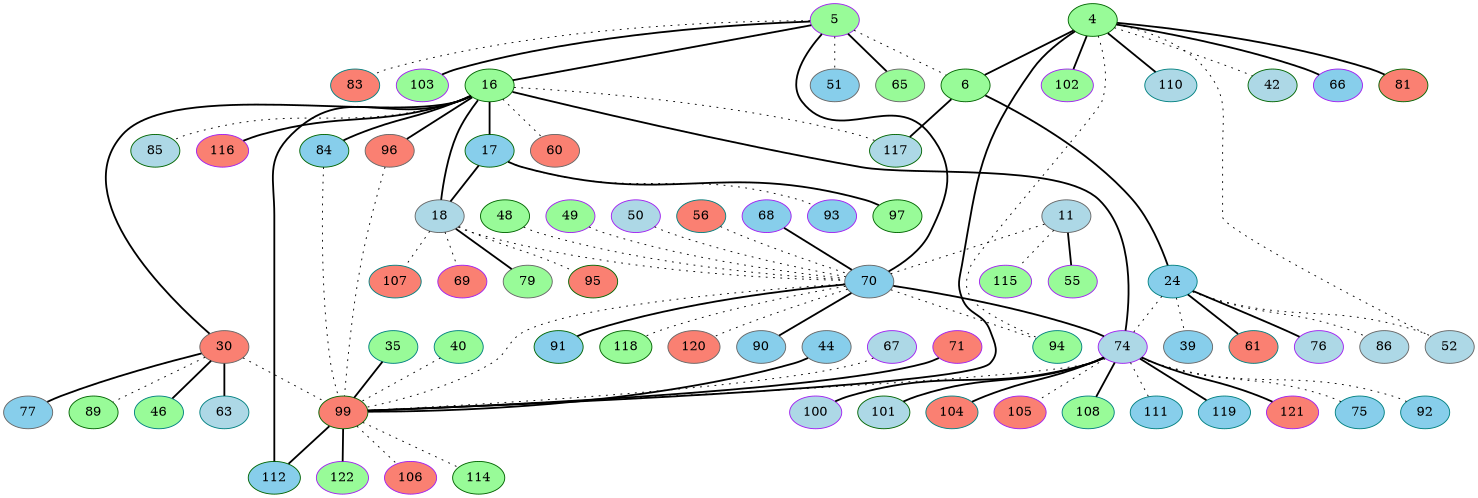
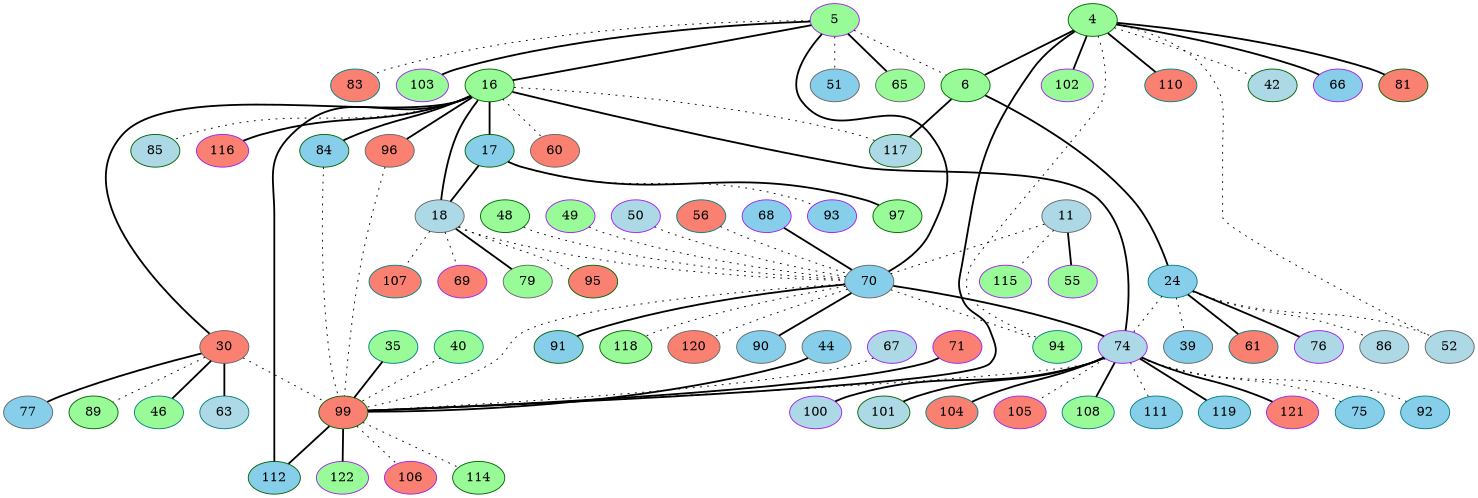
(1171, 85) -> (1171, 85)
